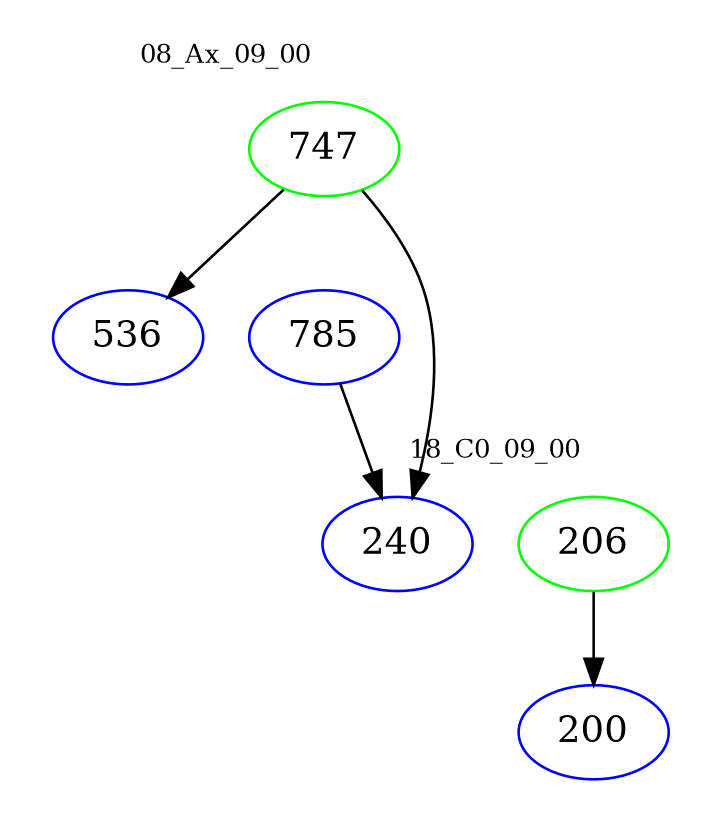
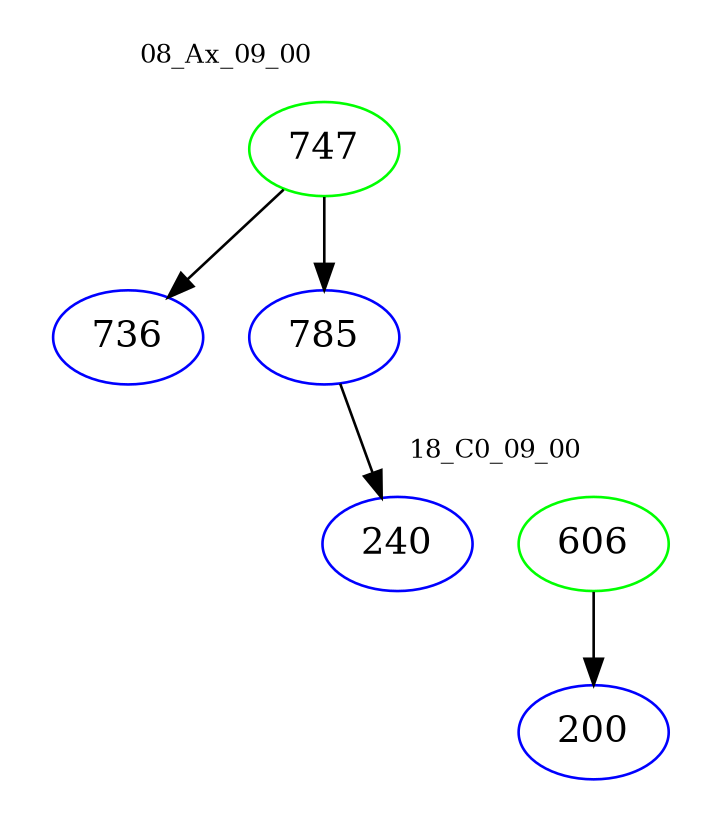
(431, 322) -> (324, 230)
(128, 337) -> (128, 337)
(594, 544) -> (594, 544)
